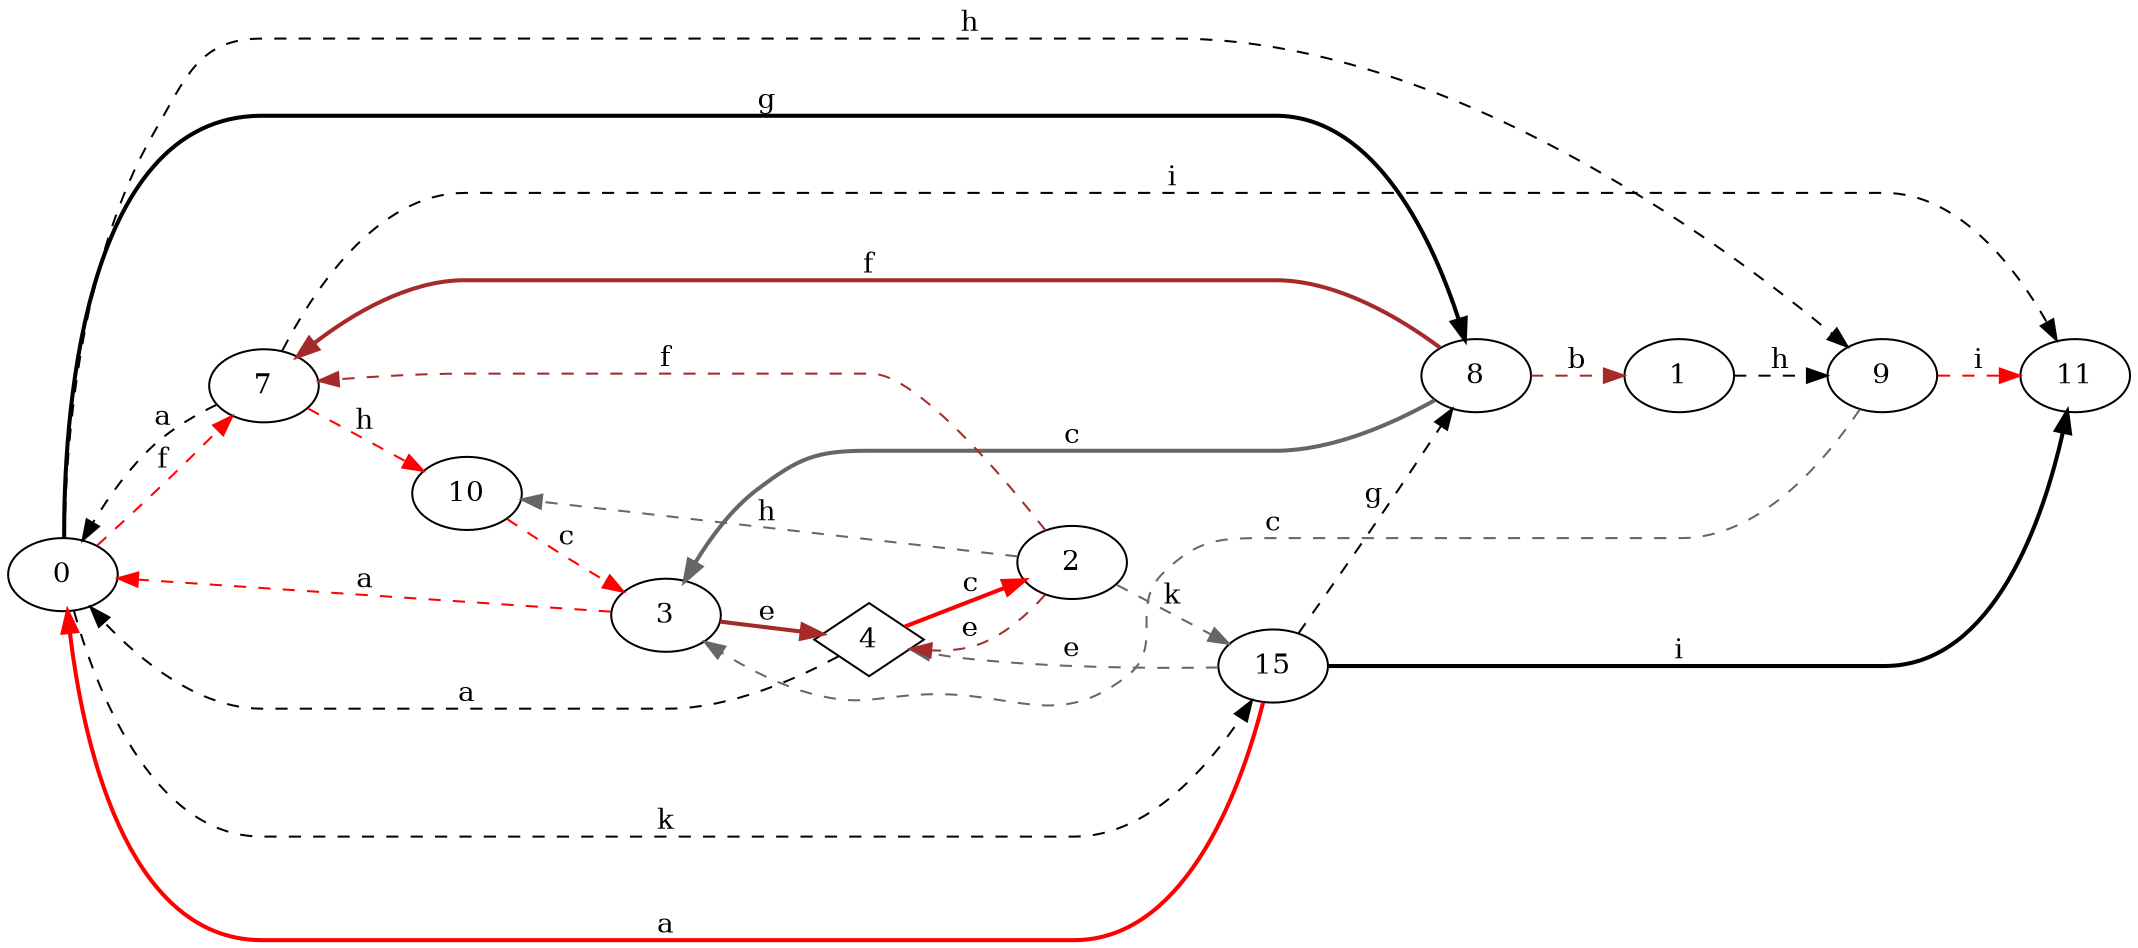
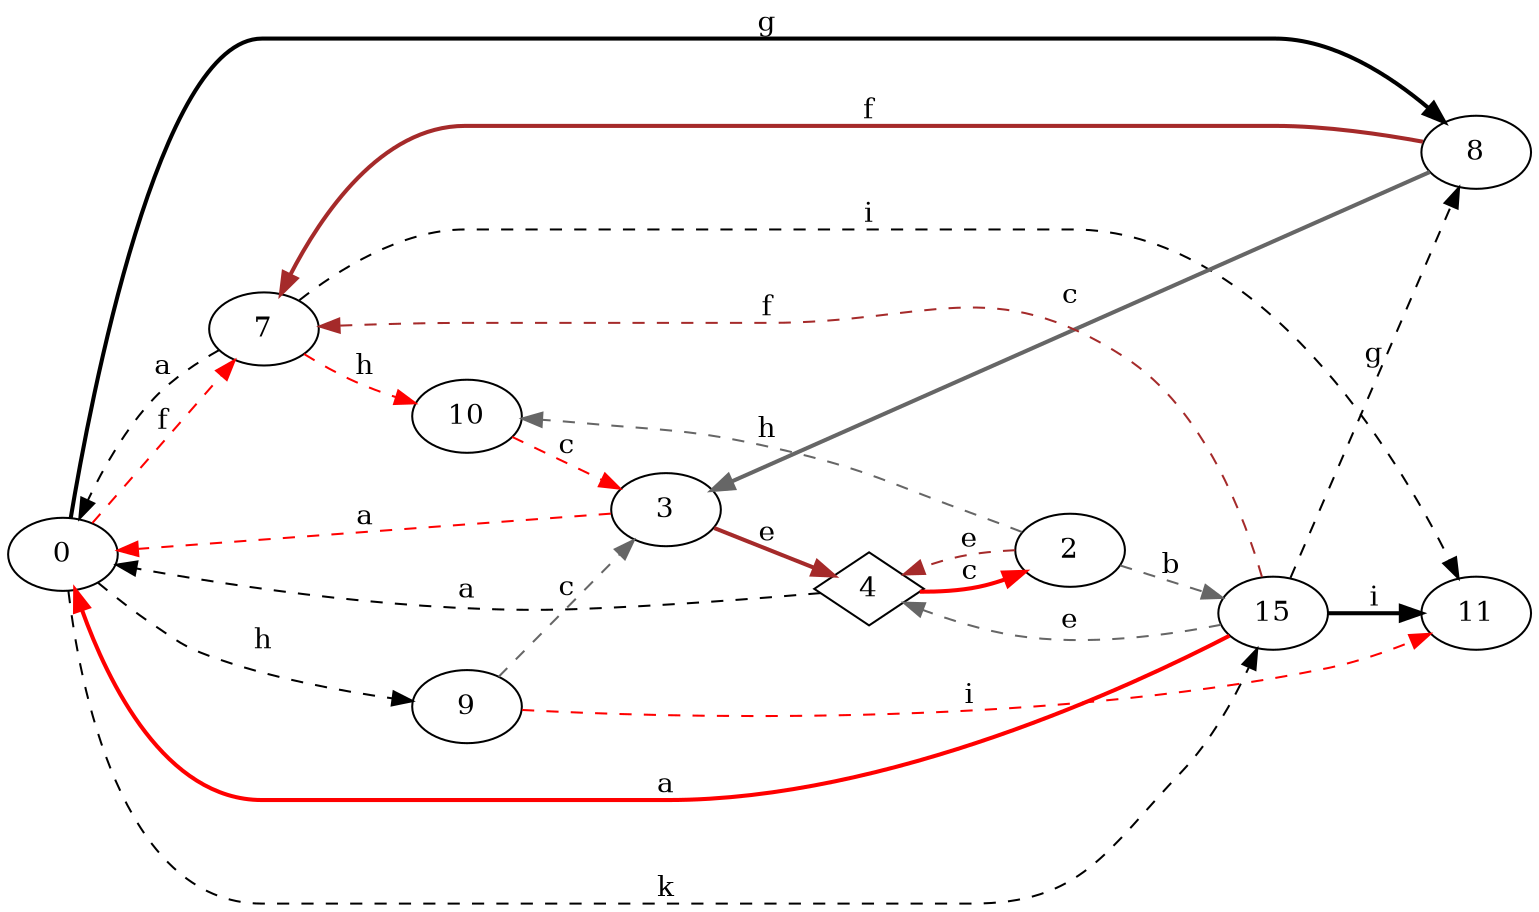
(724, 374) -> (869, 317)
(1679, 376) -> none
(1173, 596) -> (1172, 566)
